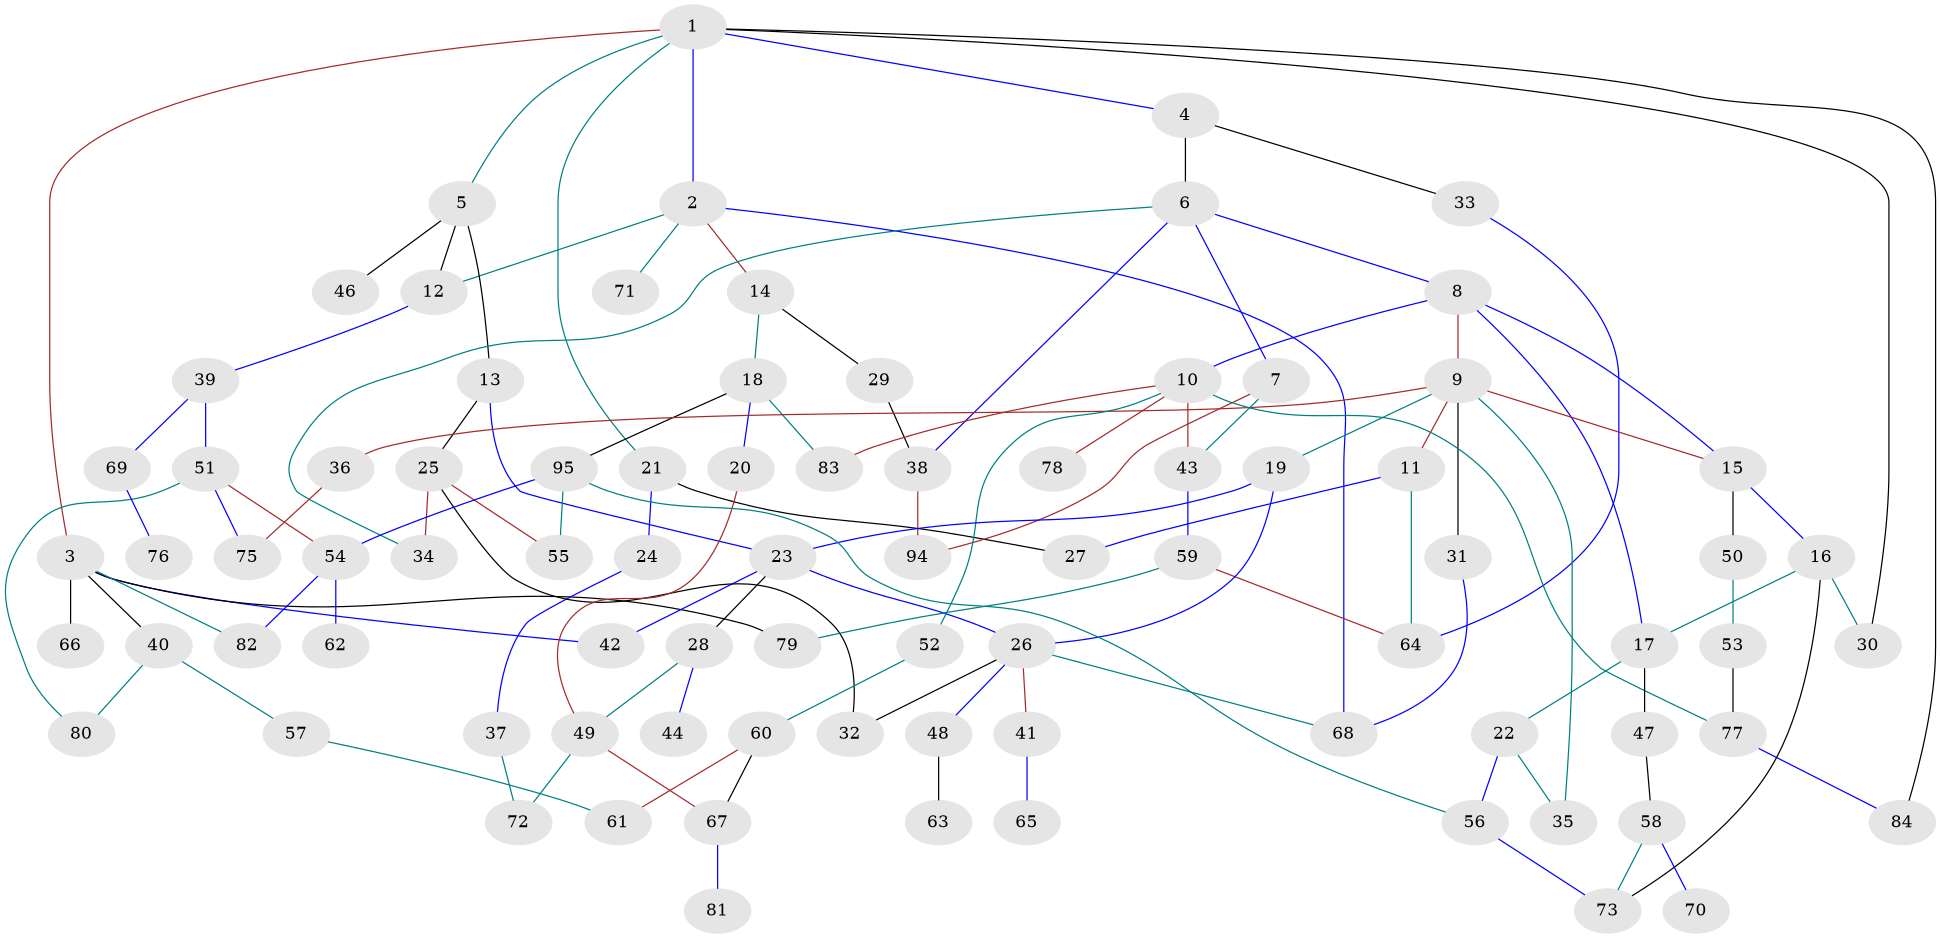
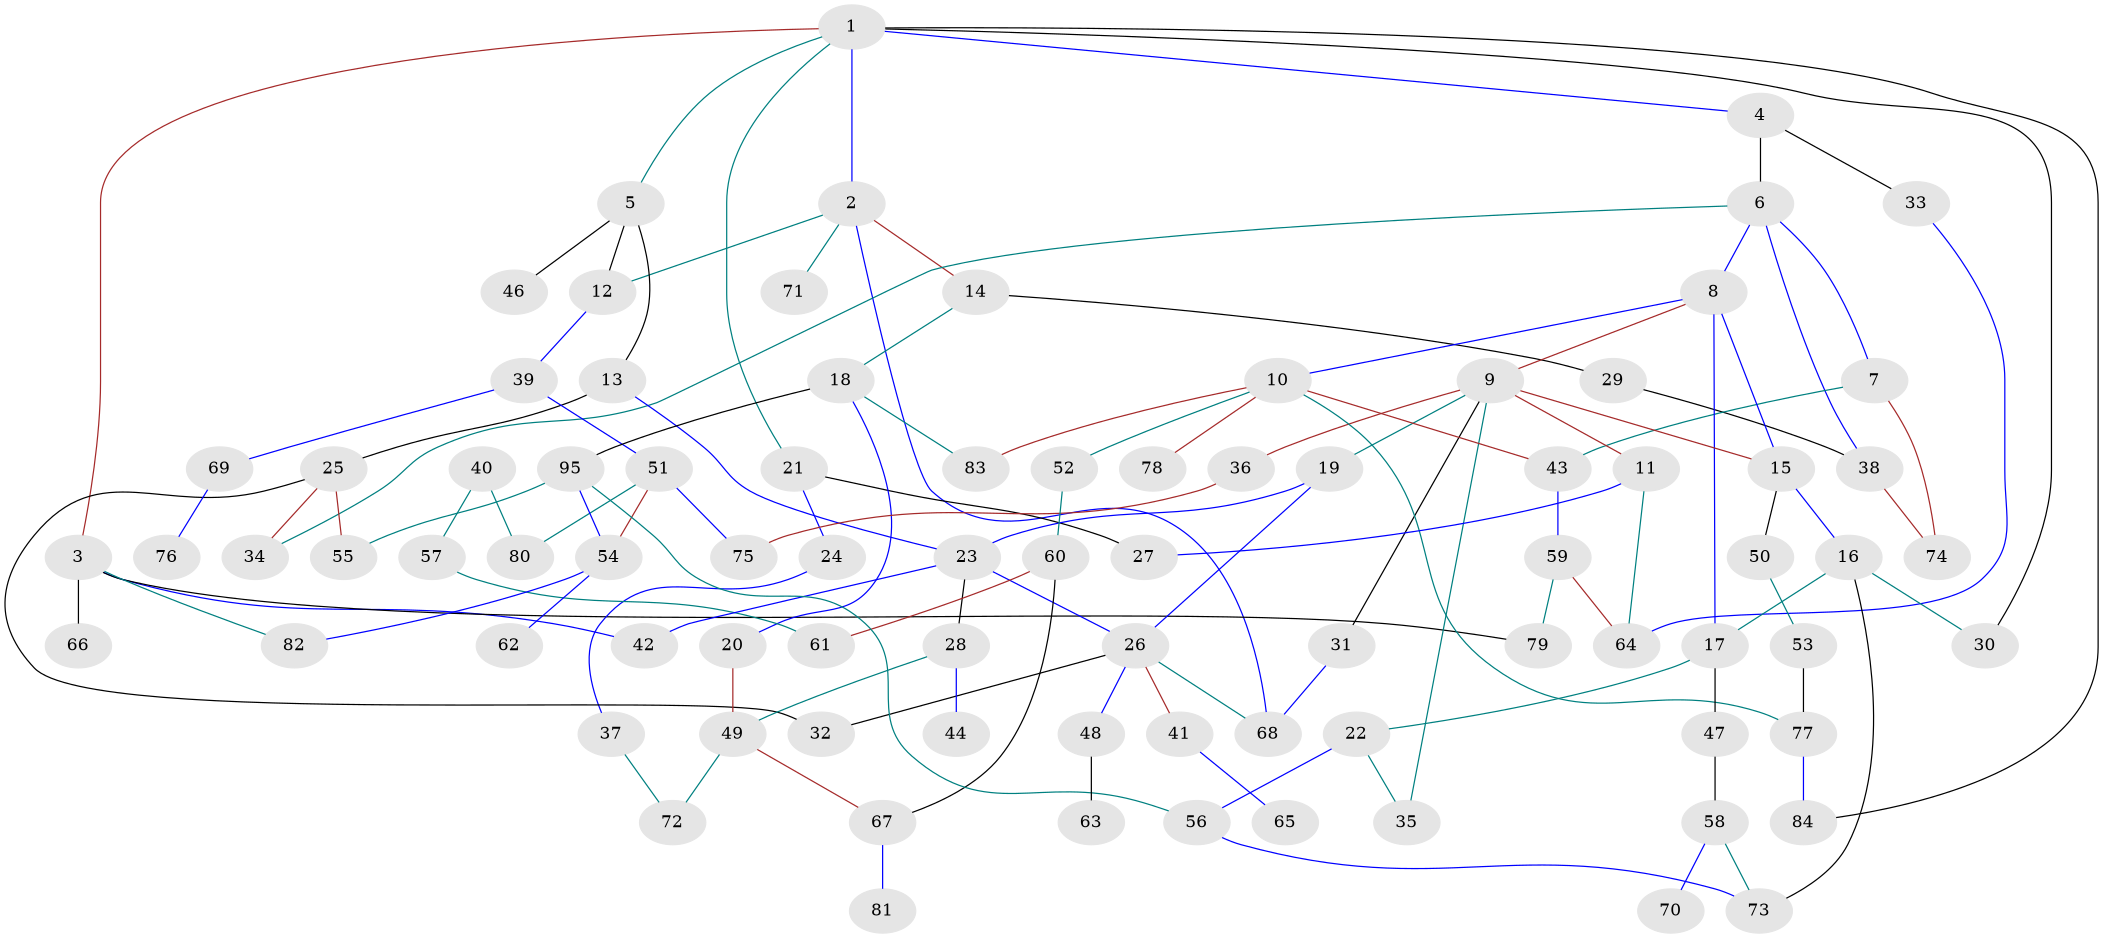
(918, 557) -> (1937, 557)
(115, 601) -> none
